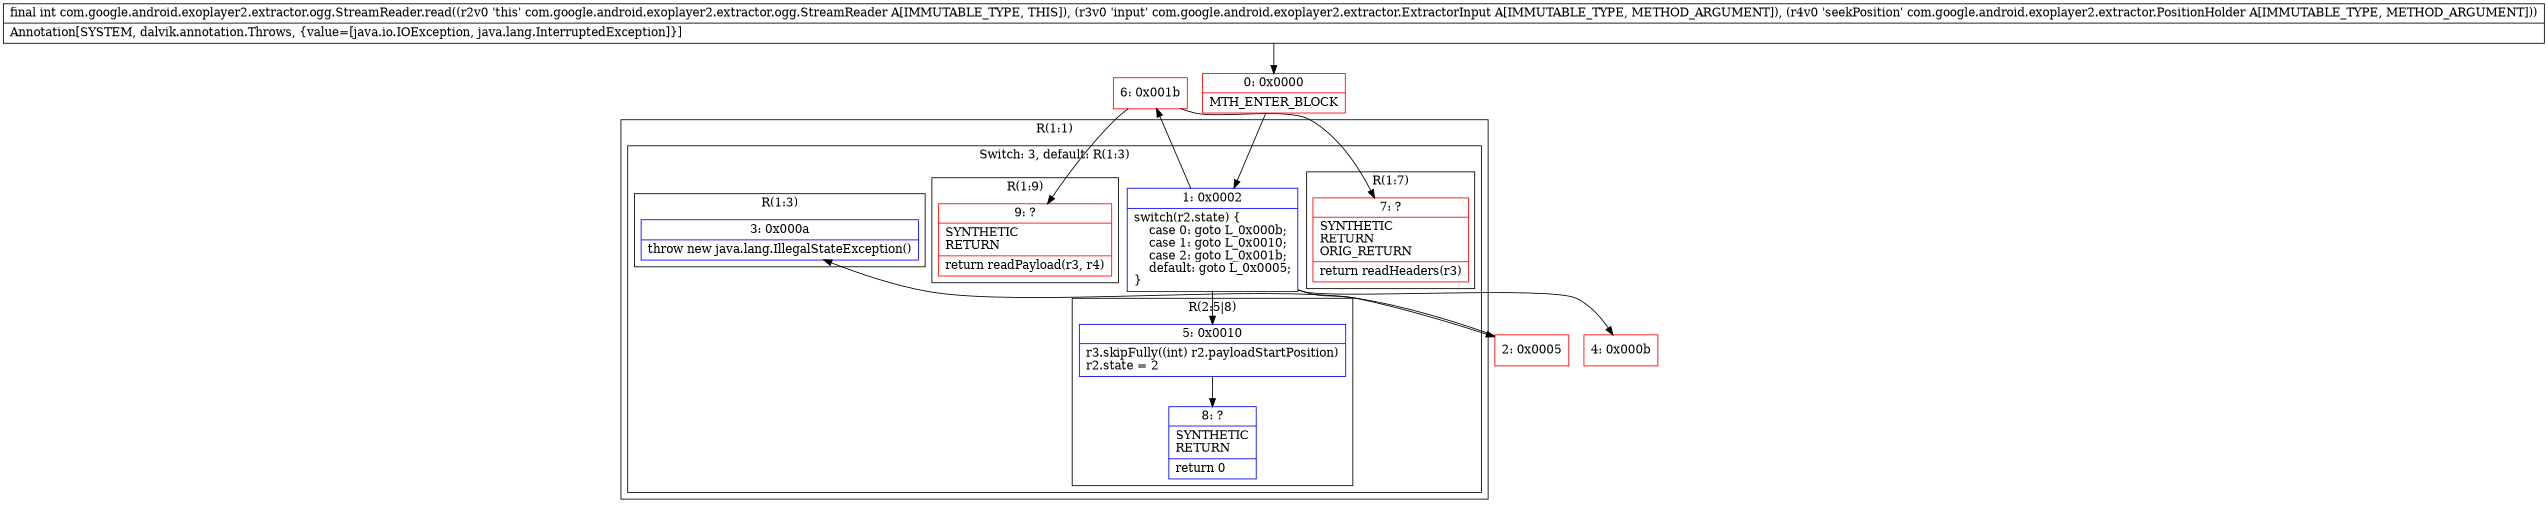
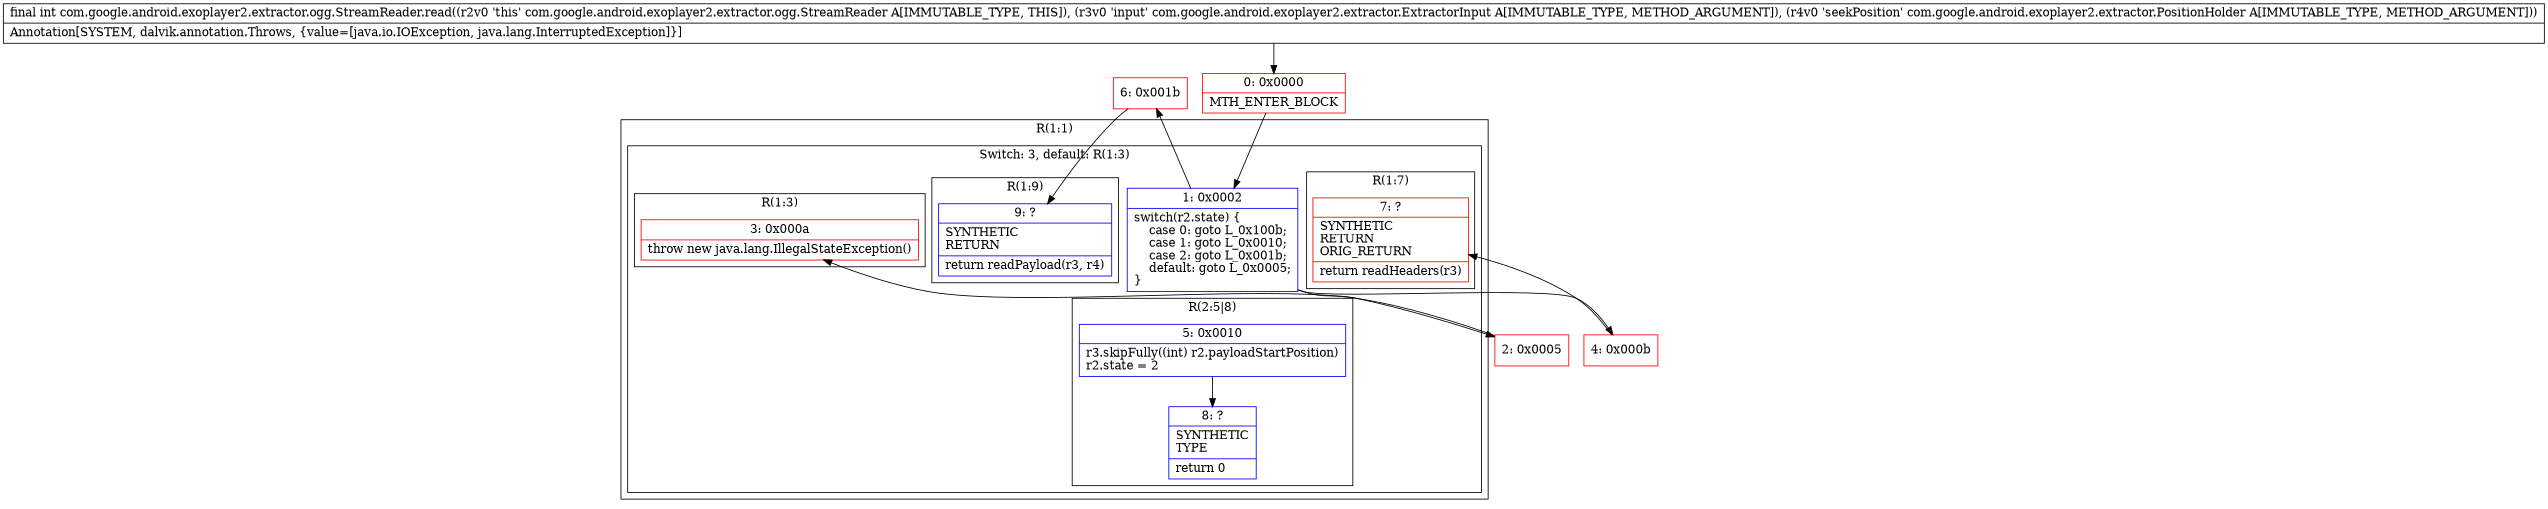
(1287, 114) -> (1552, 284)
(1210, 231) -> (1210, 231)
(780, 240) -> (780, 240)
(1025, 240) -> (1025, 240)
(1213, 304) -> none
(1203, 448) -> (1192, 448)
